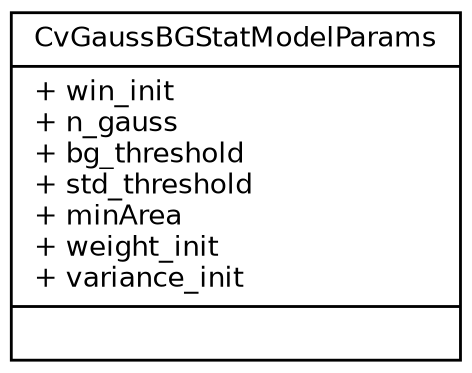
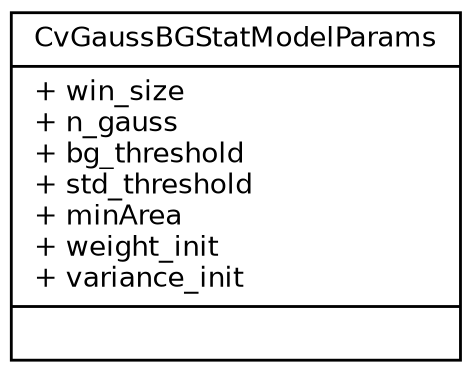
(105, 92) -> (110, 92)
